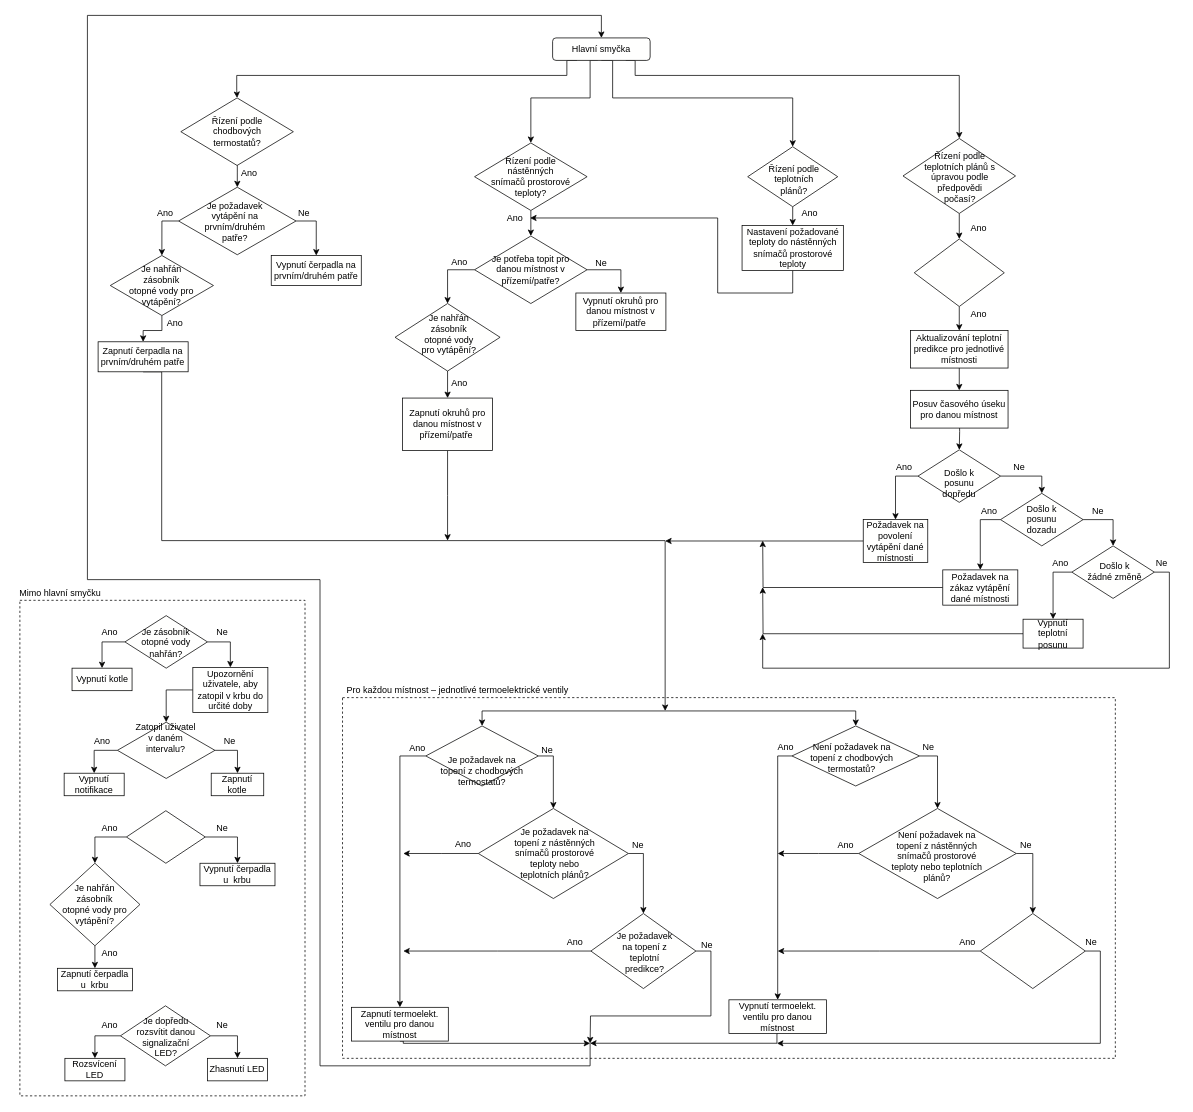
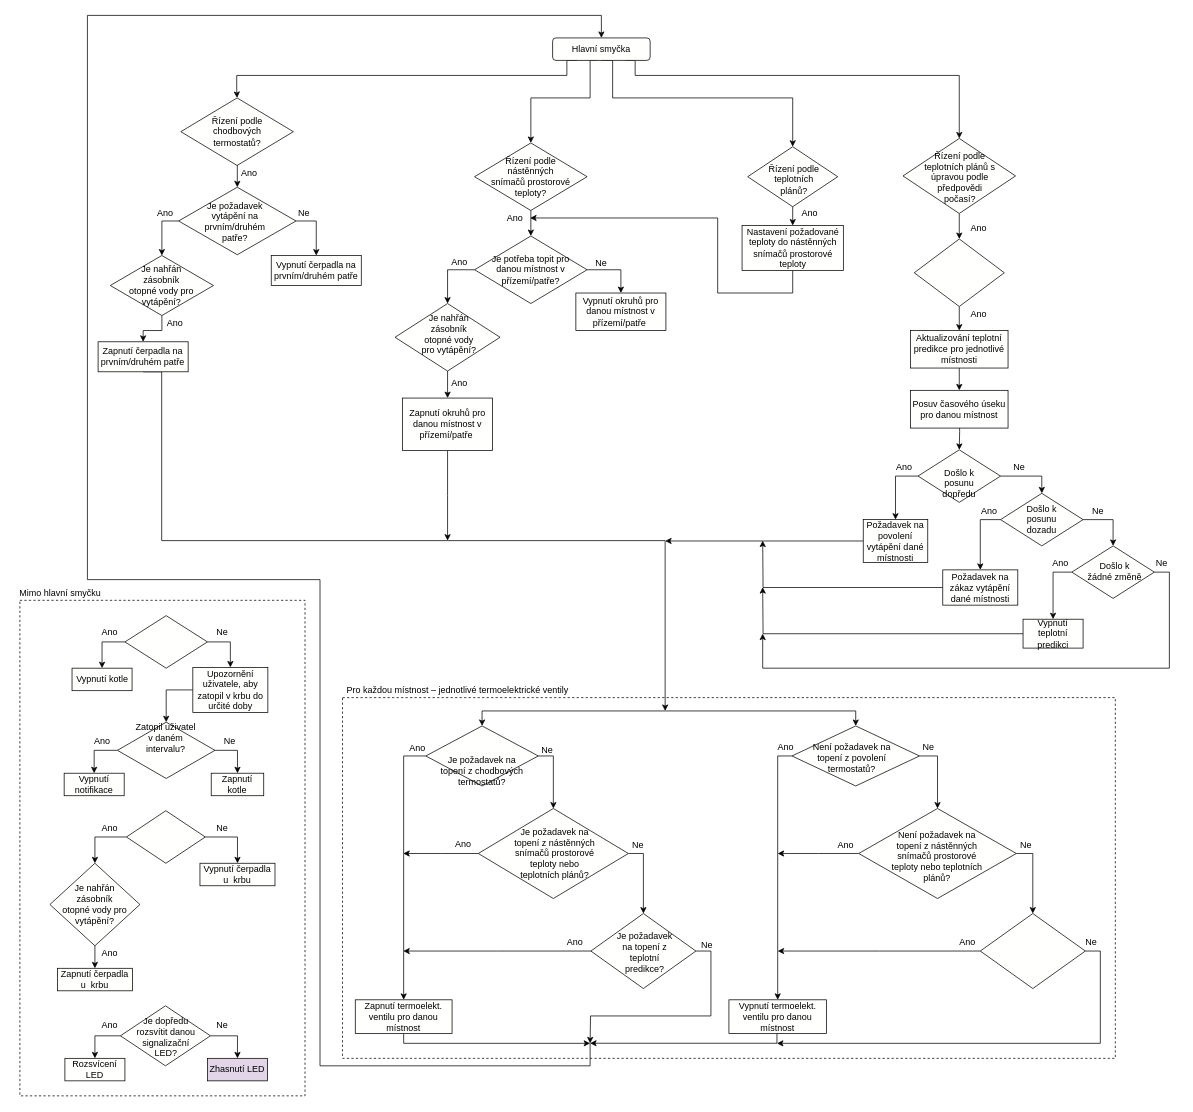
(1053, 633) -> (1053, 633)
(166, 642) -> none
(852, 758) -> (852, 758)
(400, 1024) -> (404, 1016)
(237, 1069) -> (237, 1069)
